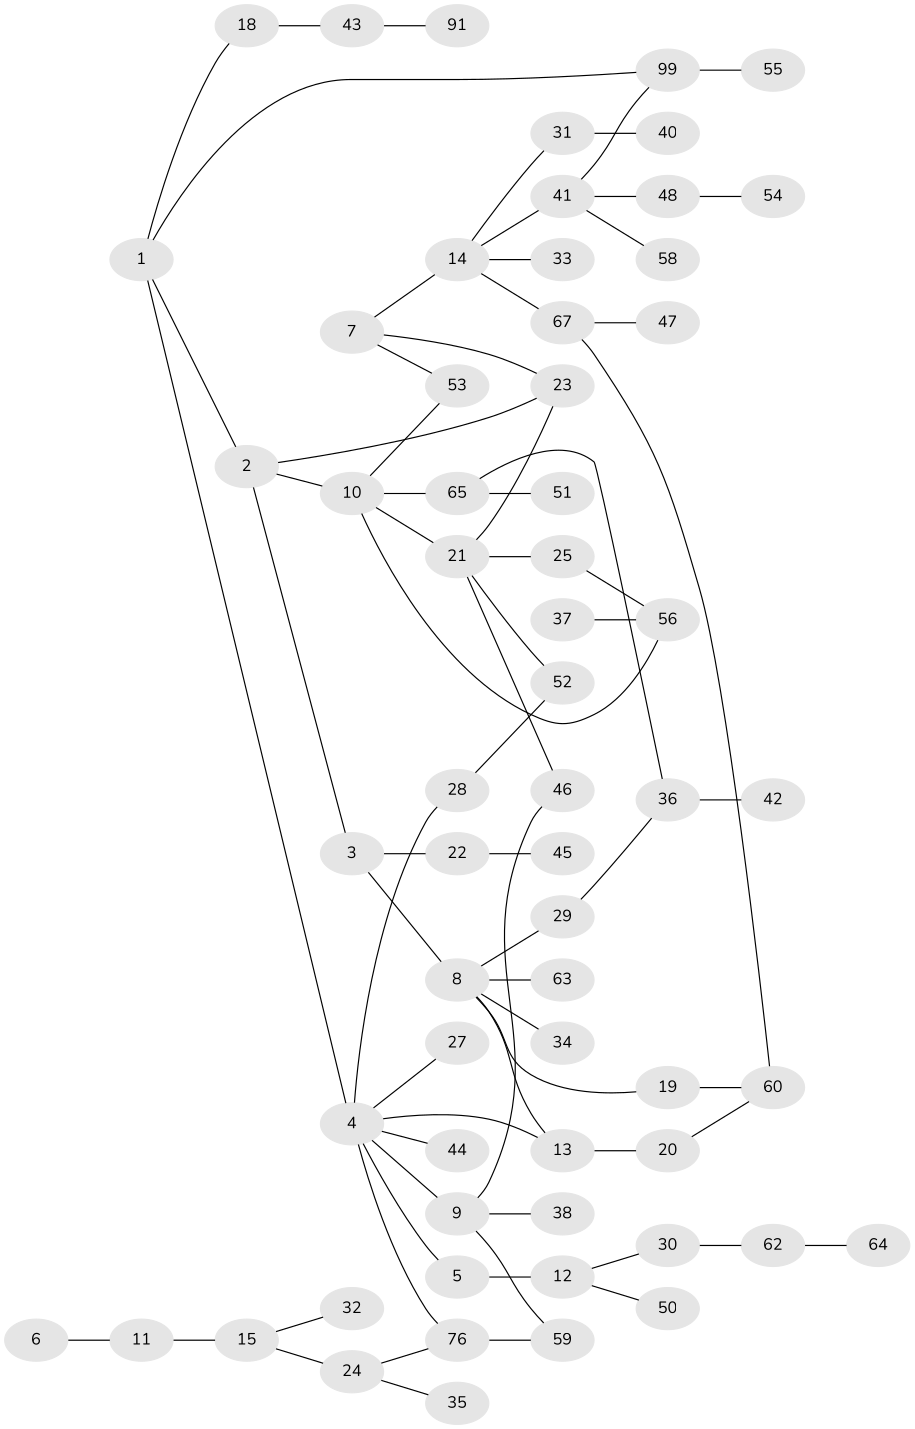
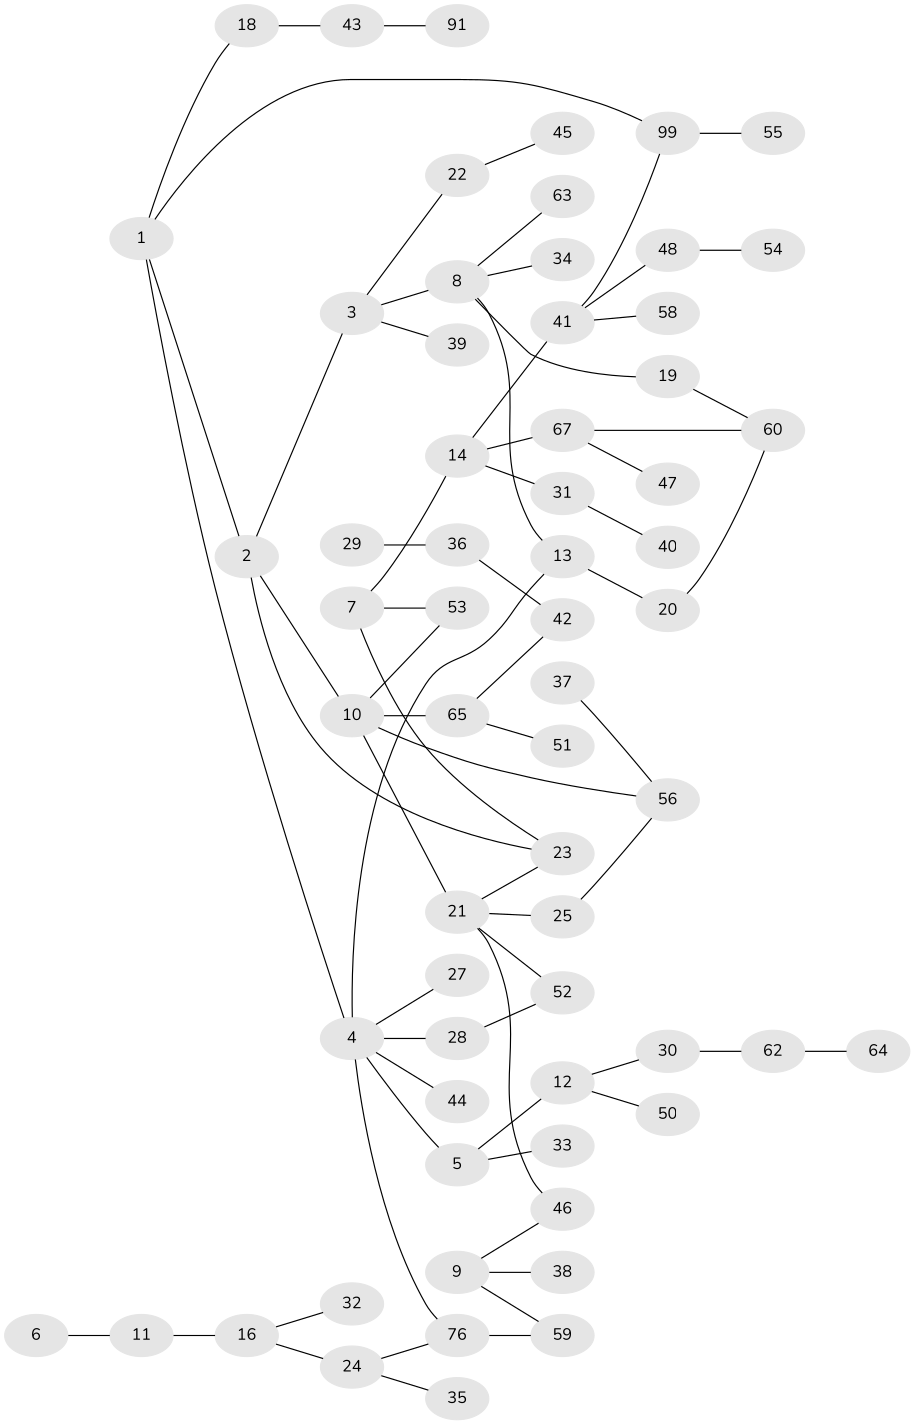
(510, 260) -> (510, 1155)
none -> (457, 345)
(616, 560) -> (510, 668)
(513, 947) -> none
(405, 1169) -> none
(247, 1340) -> (247, 1336)
